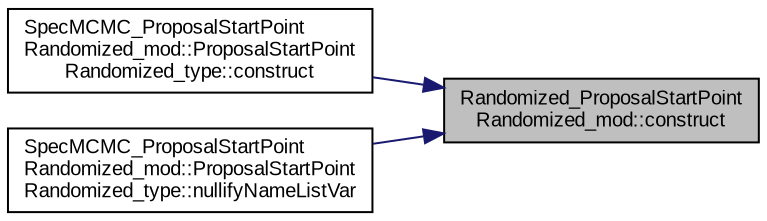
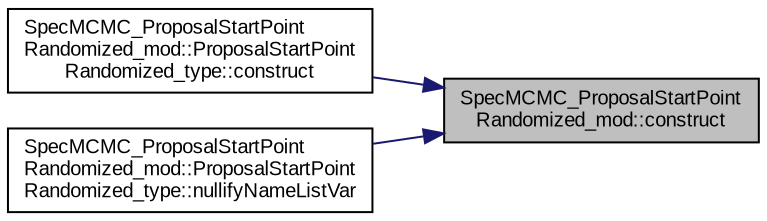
(601, 111) -> (601, 111)
